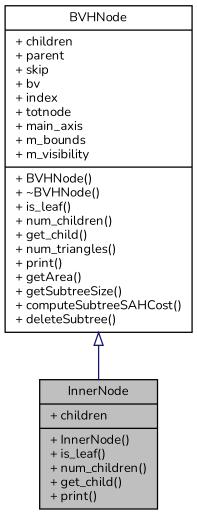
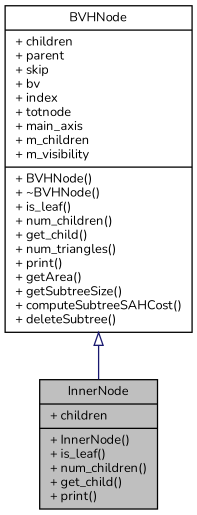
(51, 140) -> (53, 140)
